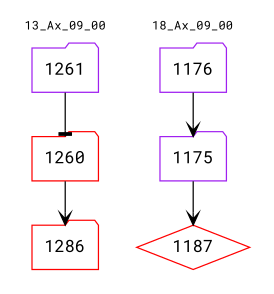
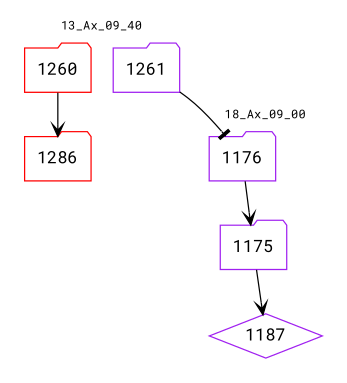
(66, 26) -> (102, 26)
(65, 111) -> (207, 115)
(193, 247) -> (266, 336)
